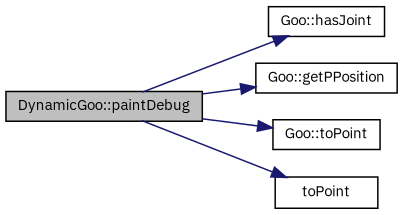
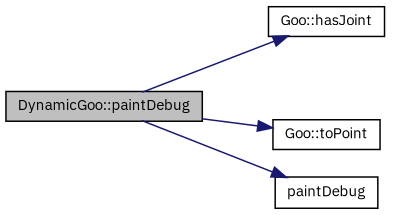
(327, 78) -> none
(327, 193) -> (327, 193)
